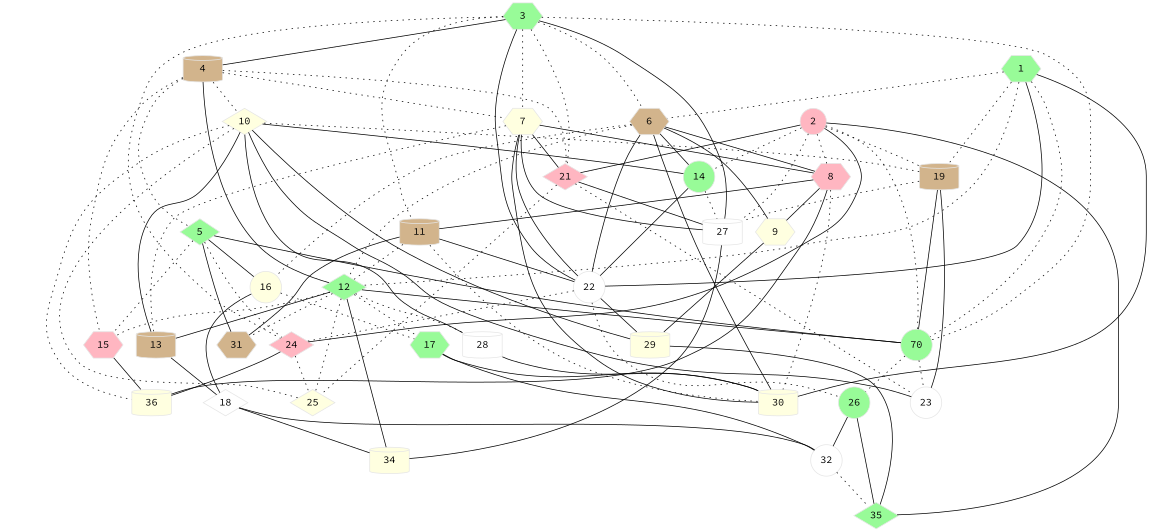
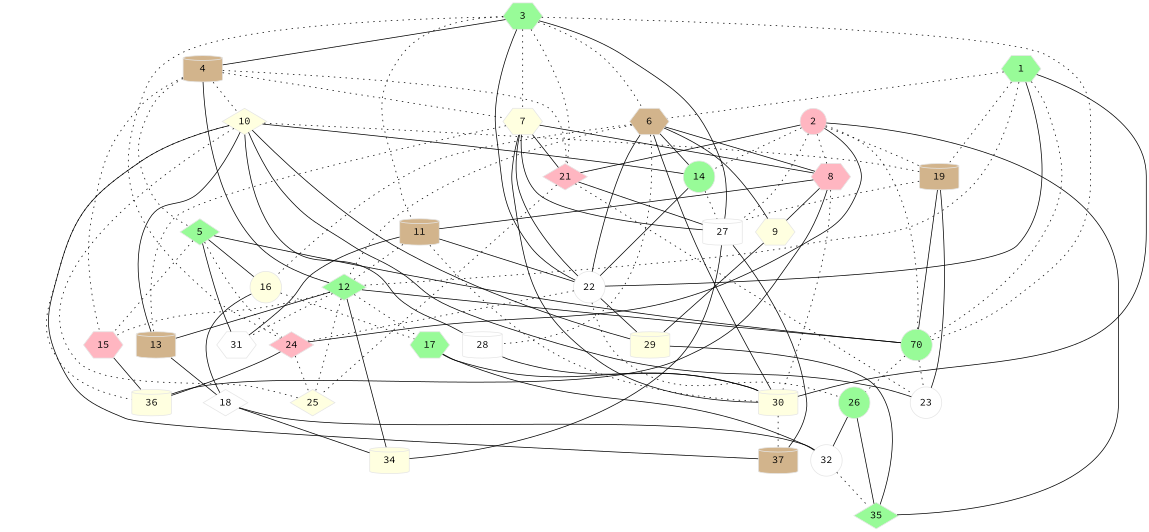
(404, 312) -> (628, 279)
(236, 345) -> (236, 345)
none -> (778, 460)
